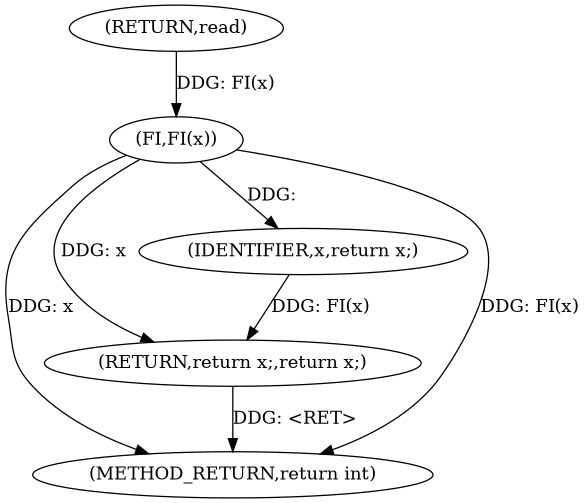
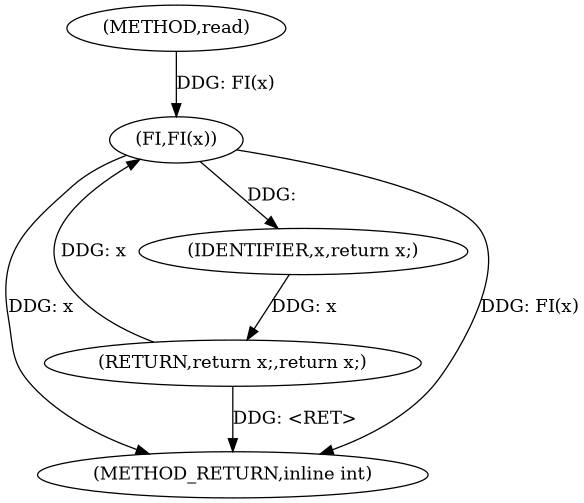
(176, 28) -> (176, 28)
(55, 250) -> (56, 263)
(321, 307) -> (305, 307)
(233, 475) -> (233, 475)
